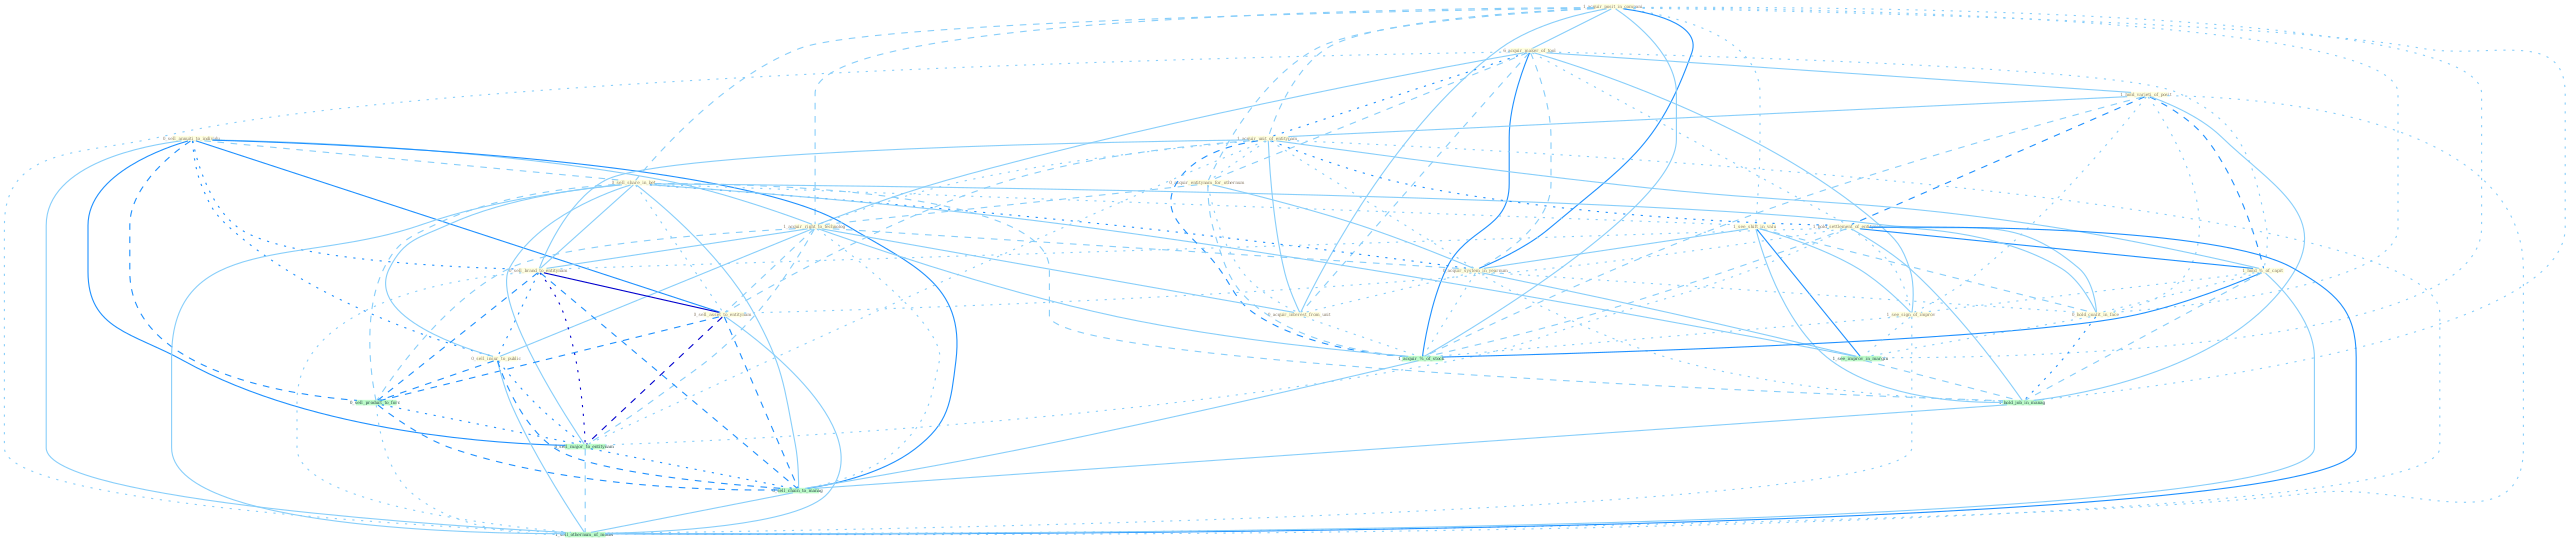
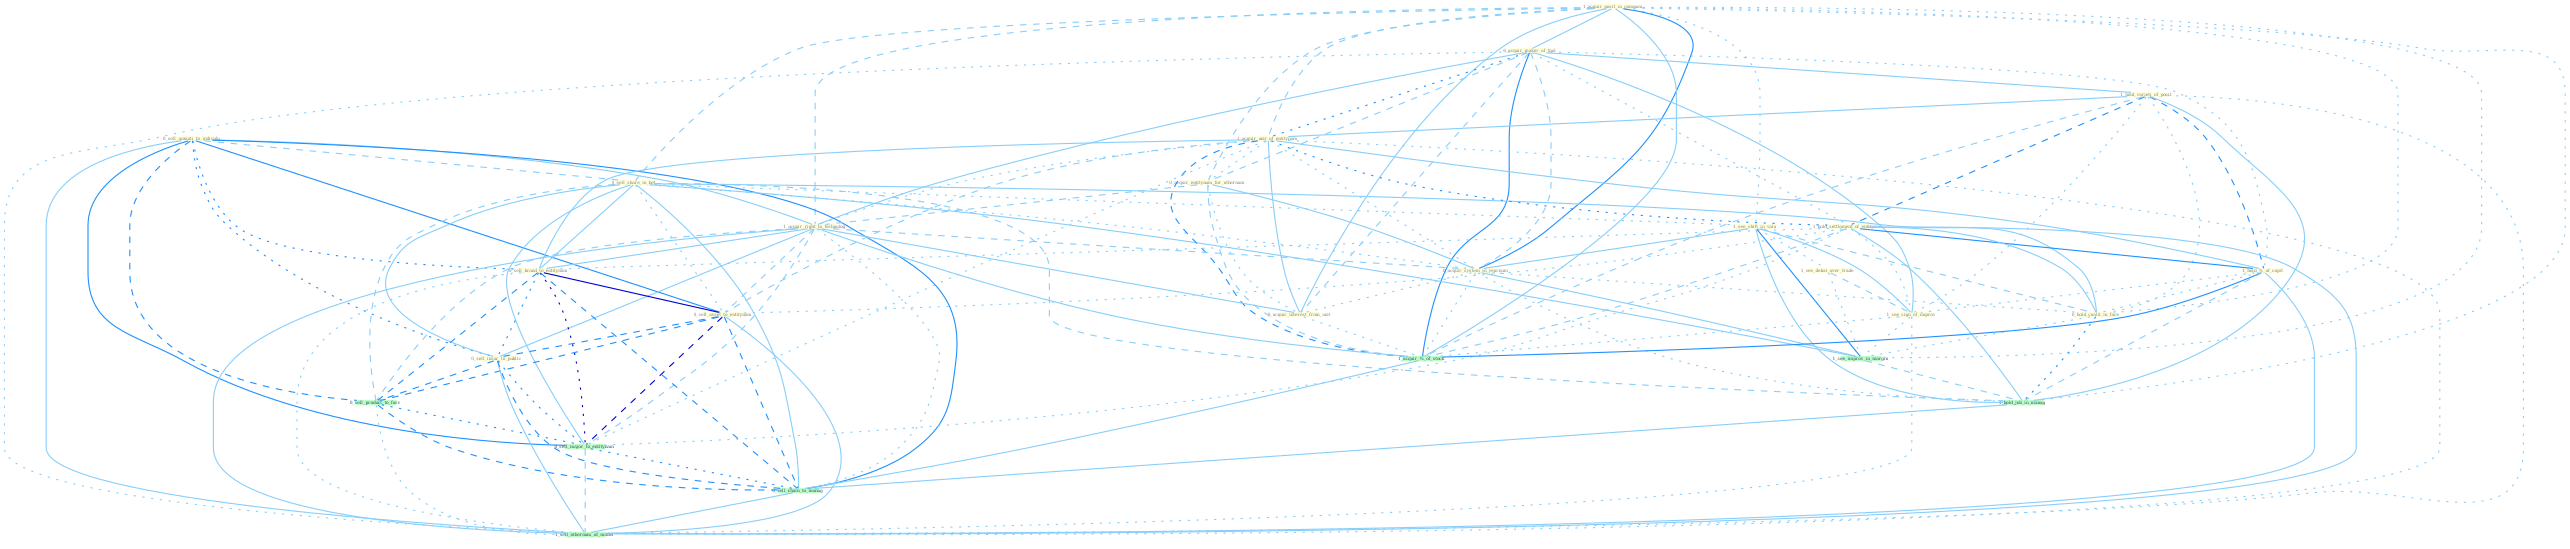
(1141, 228) -> (1141, 228)
none -> (1828, 271)
(176, 328) -> (283, 328)
none -> (605, 338)
(2279, 479) -> (2279, 479)
